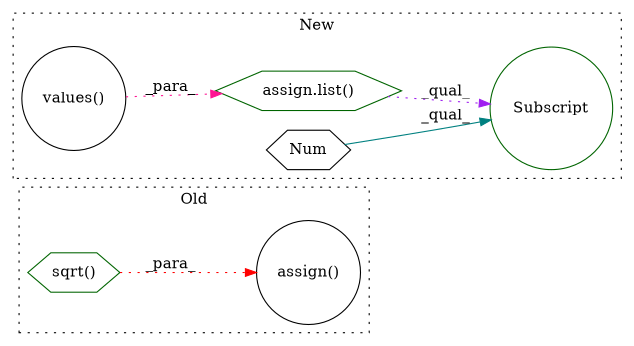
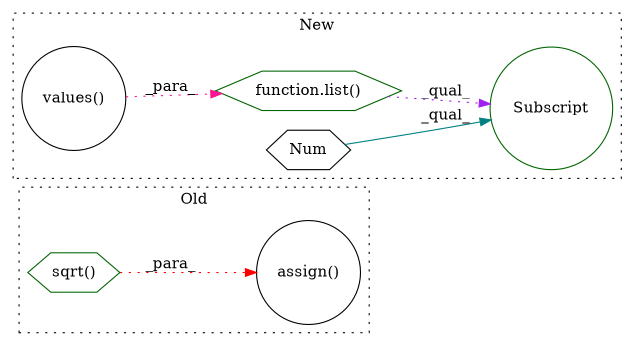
(309, 91) -> (309, 91)
